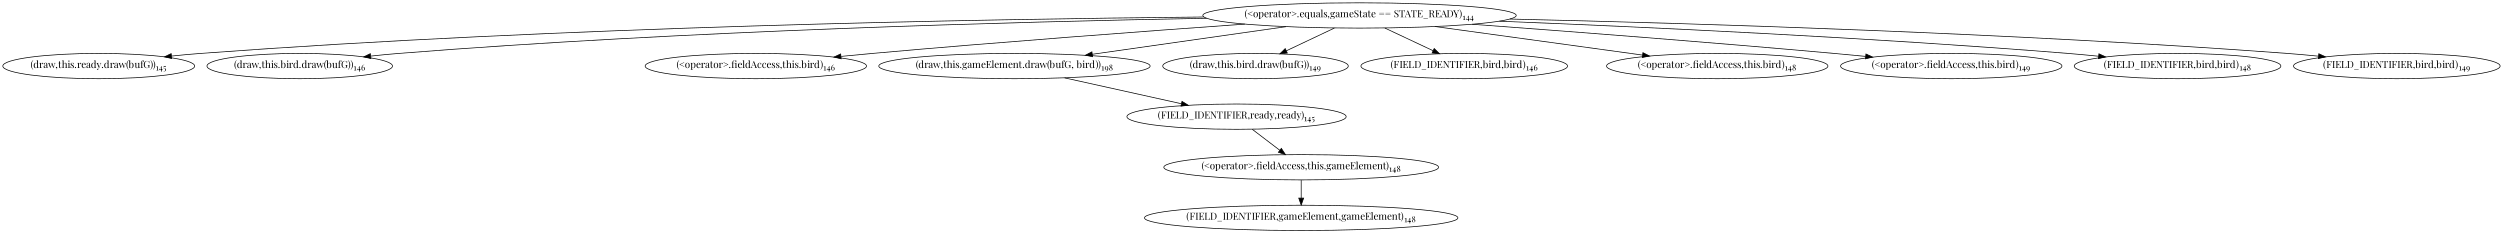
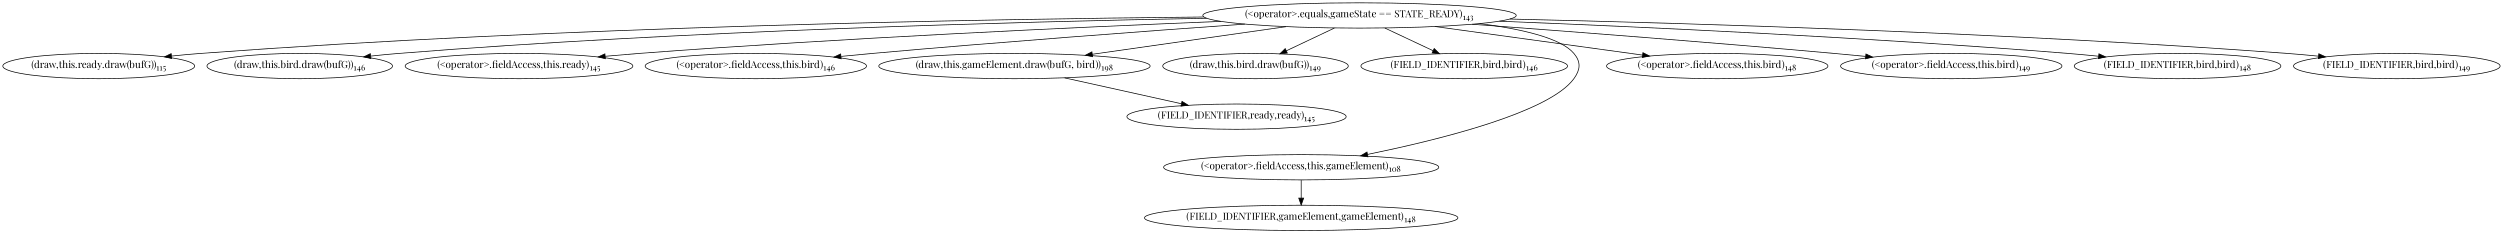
(1468, 14) -> (1468, 14)
(161, 65) -> (161, 65)
none -> (519, 66)
(1266, 140) -> (1535, 105)
(1395, 166) -> (1395, 166)
